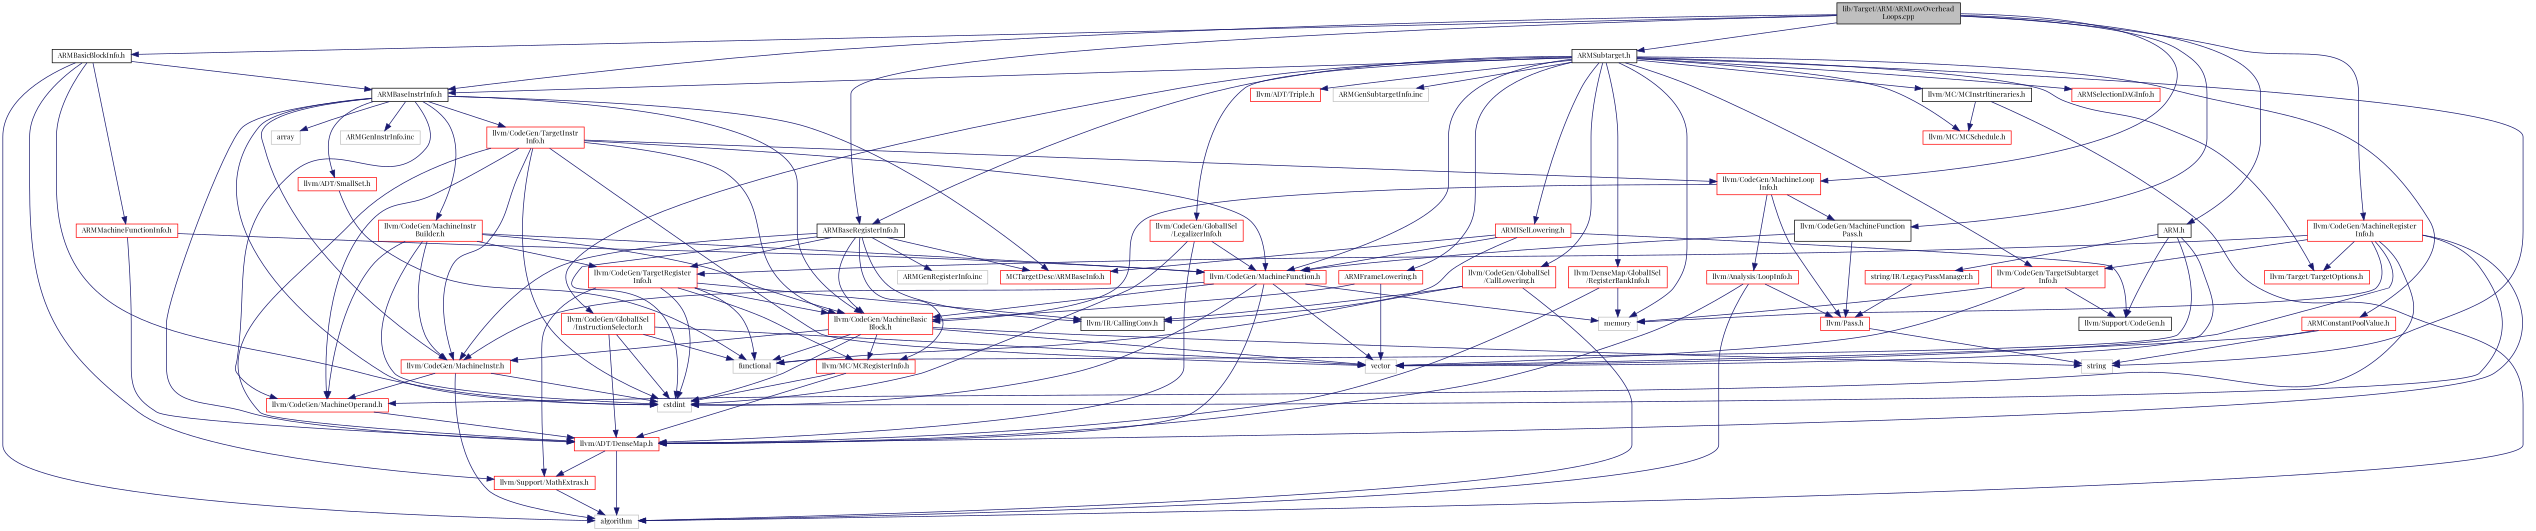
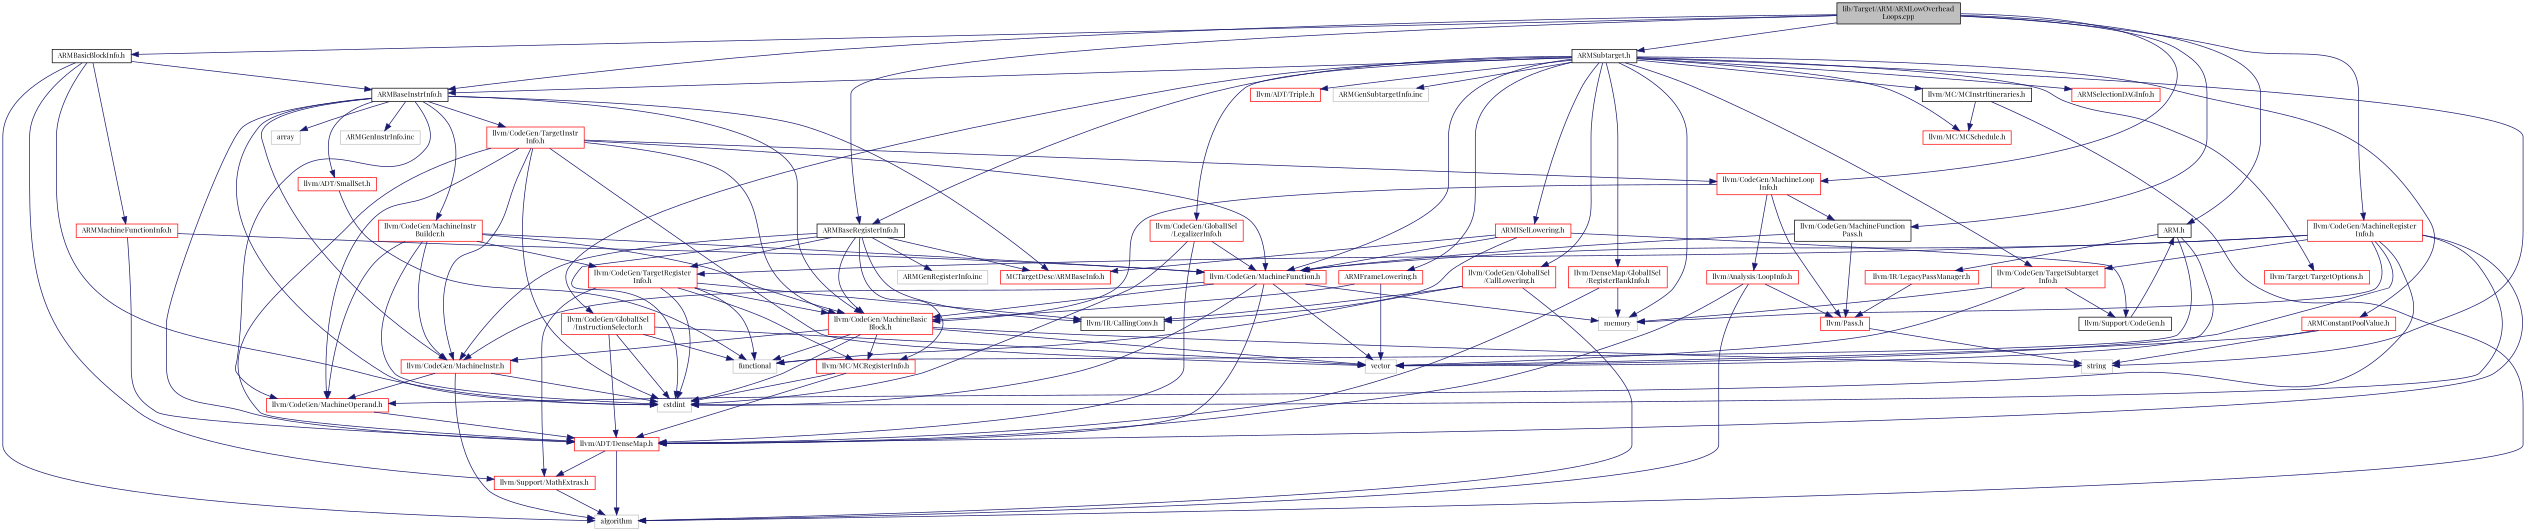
(2342, 253) -> (1782, 248)
(2147, 273) -> (2152, 281)
(1922, 277) -> (1922, 277)
